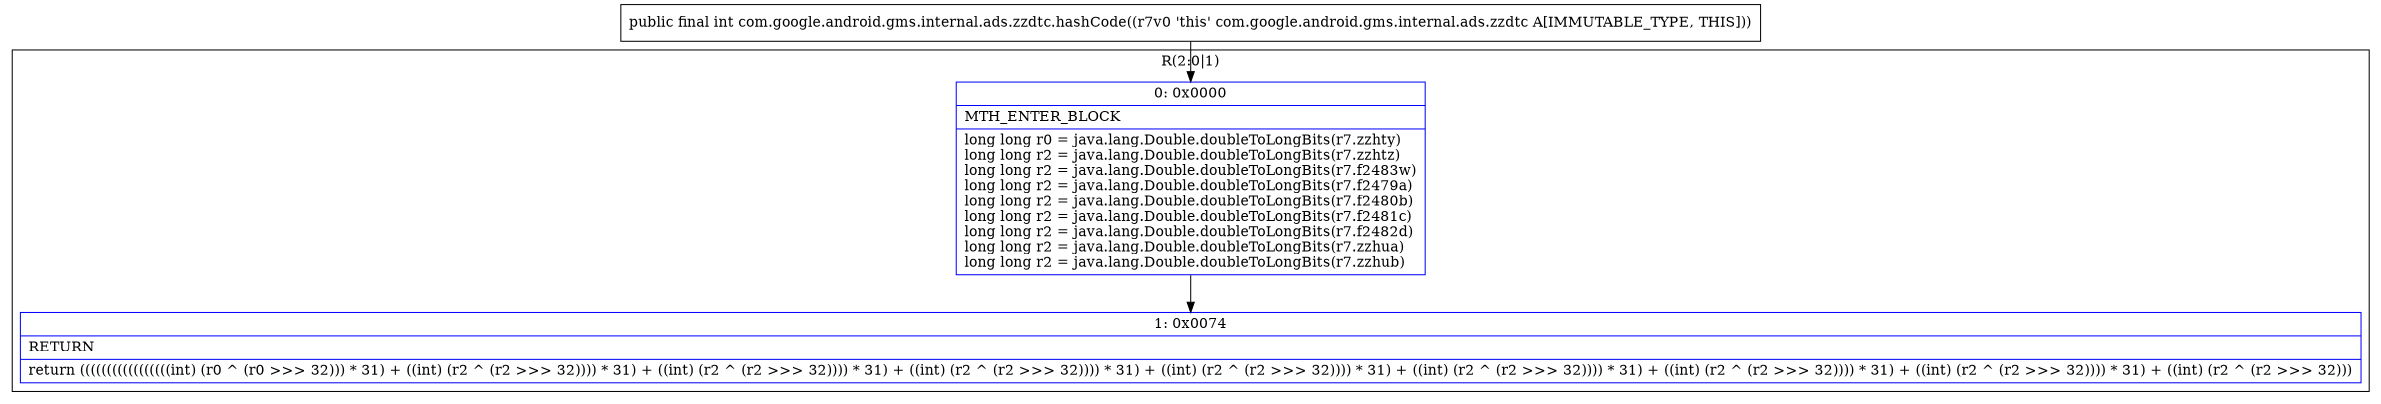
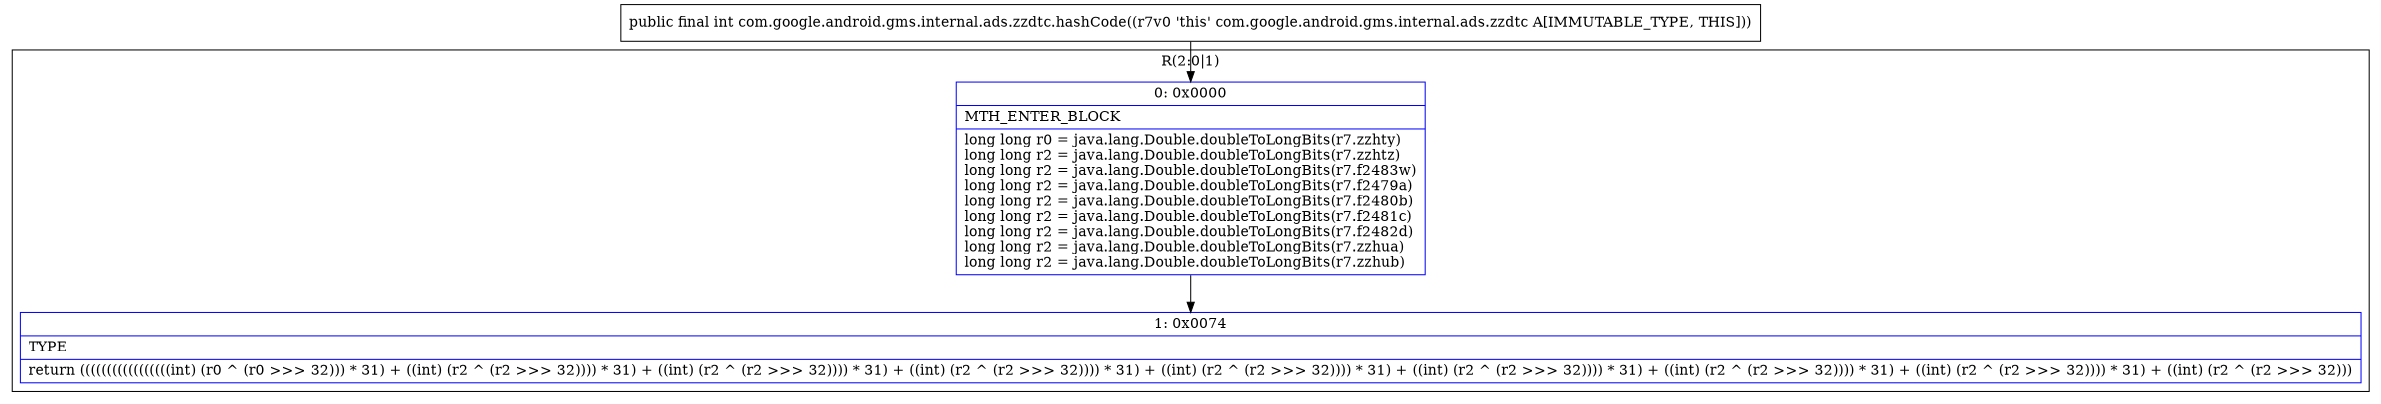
(62, 347) -> (48, 347)
